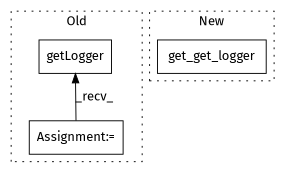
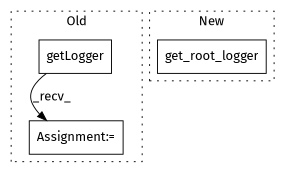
(212, 57) -> (212, 57)
(76, 102) -> (31, 92)
